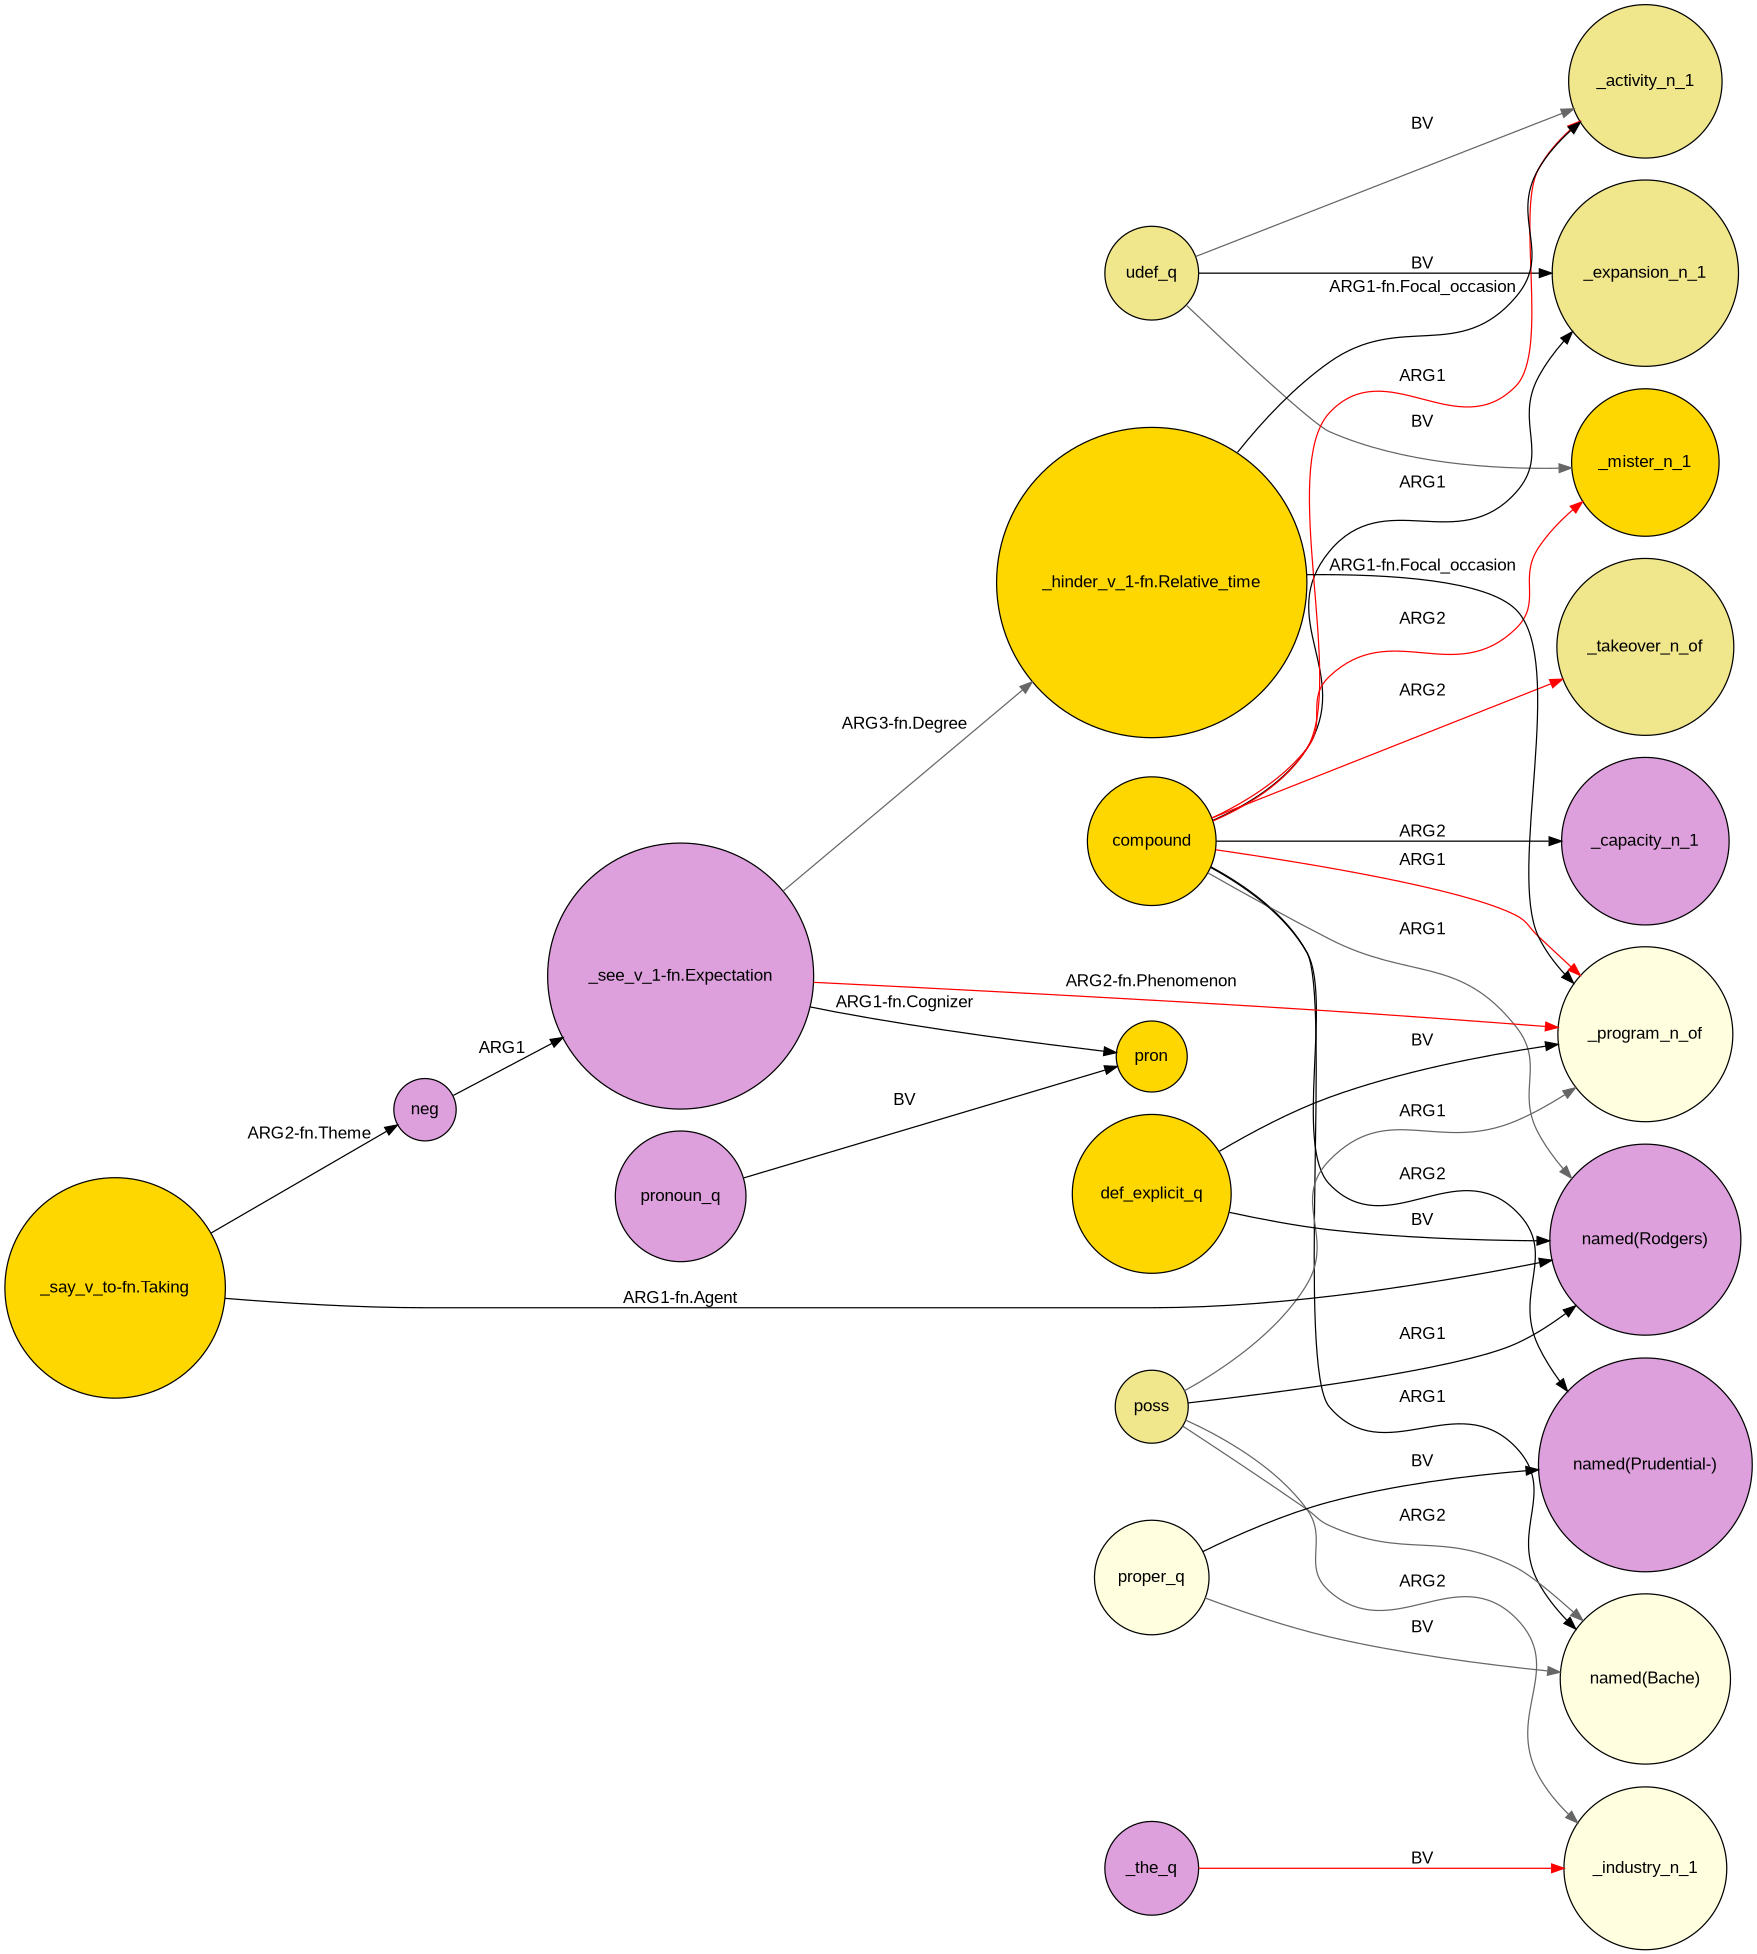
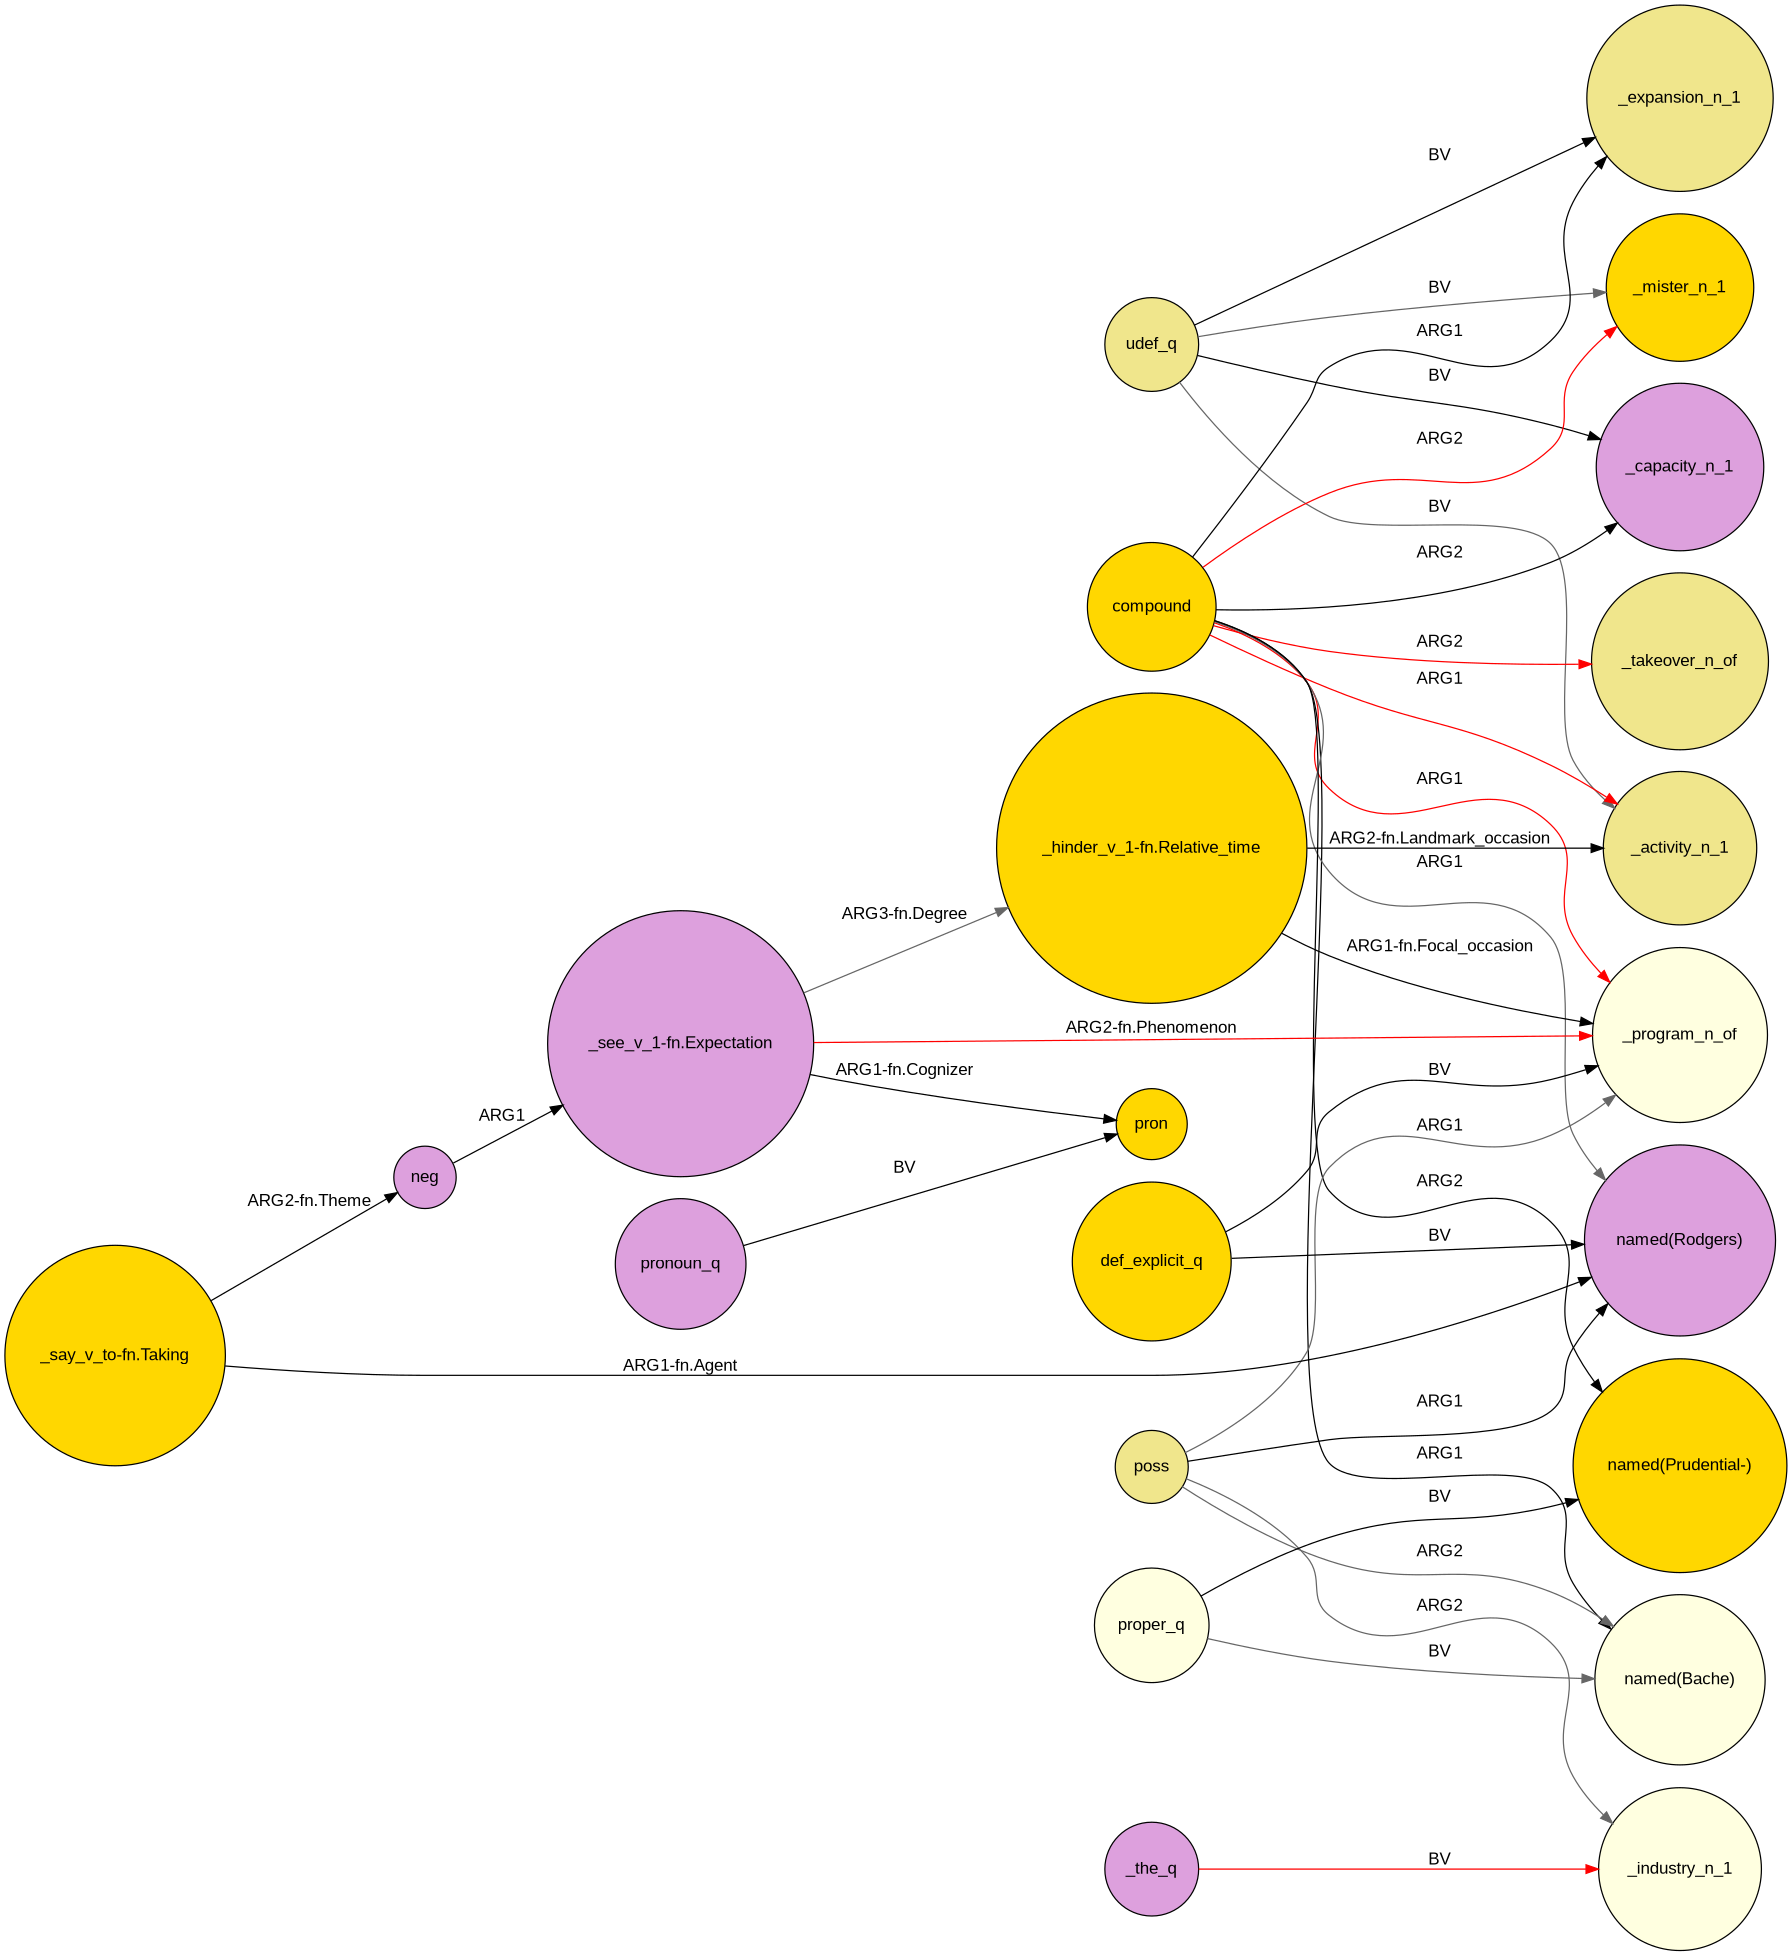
(1423, 287) -> (1440, 839)
none -> (1393, 397)
(1645, 1465) -> (1680, 1466)
